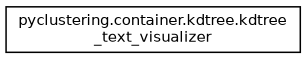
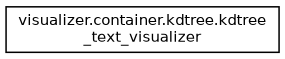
(153, 30) -> (143, 30)
